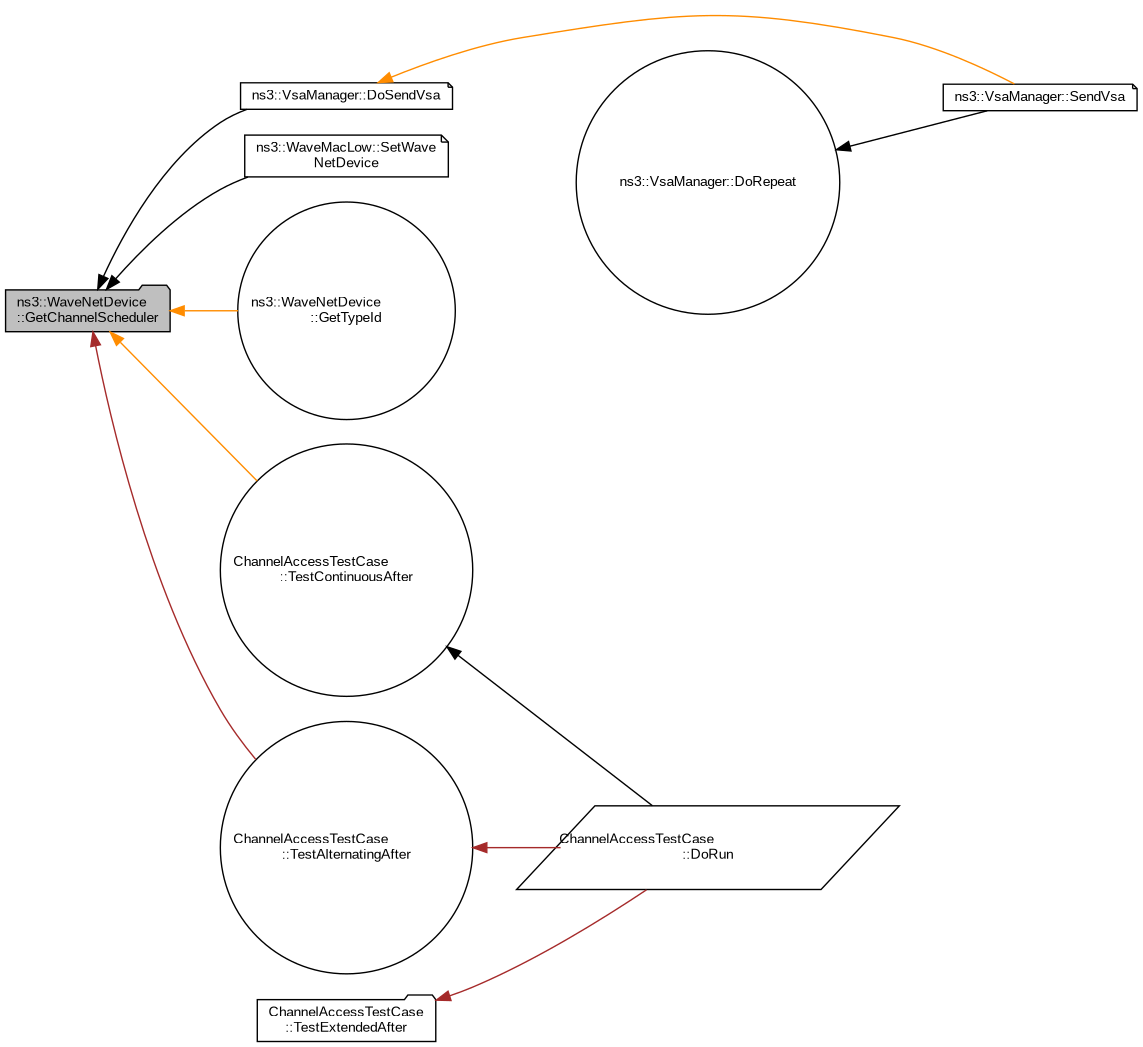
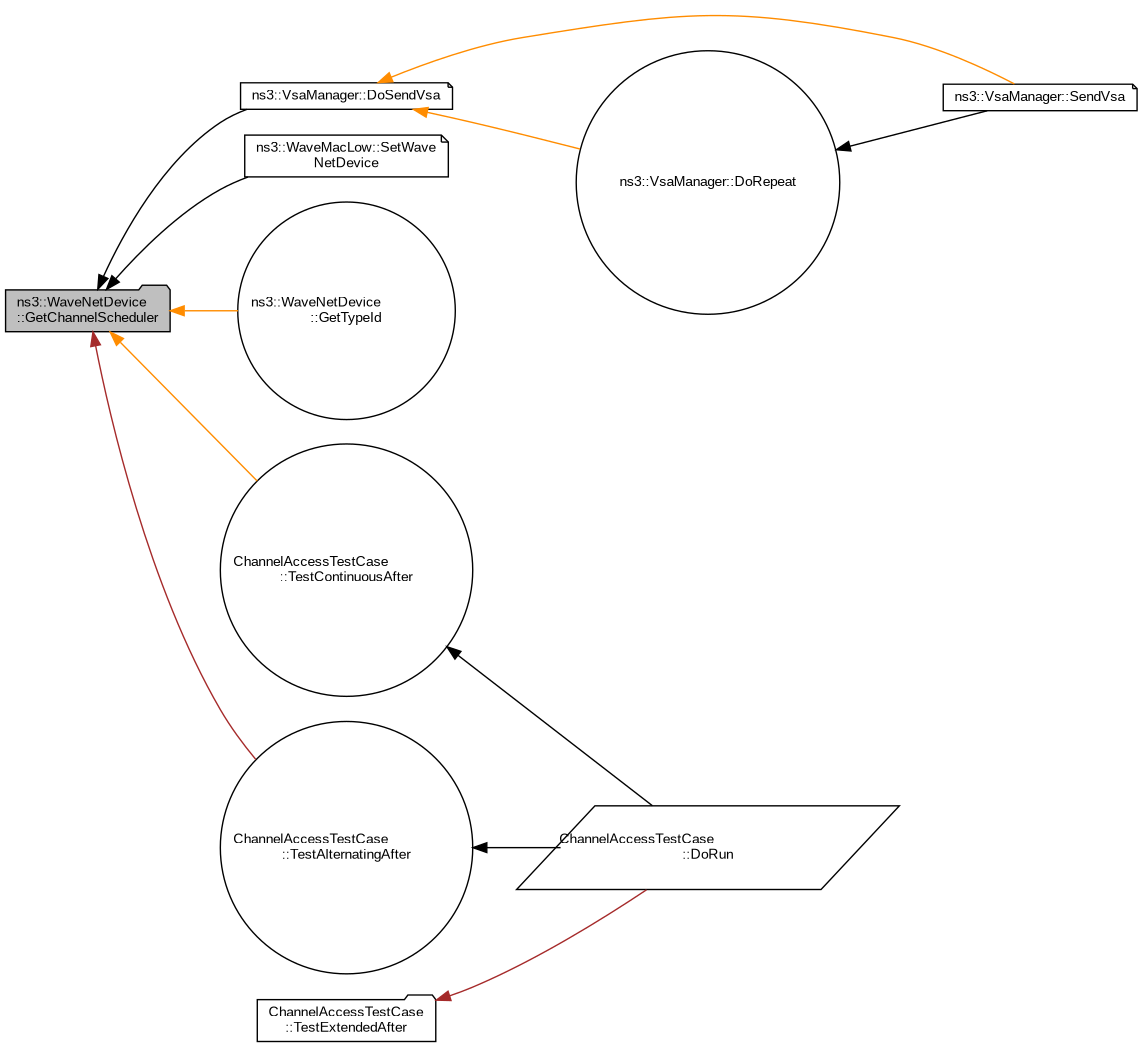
none -> (504, 130)
(524, 848) -> (524, 848)
